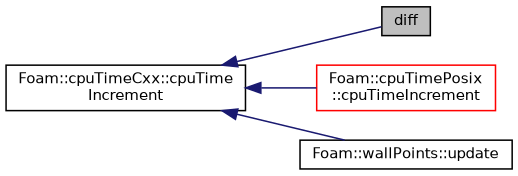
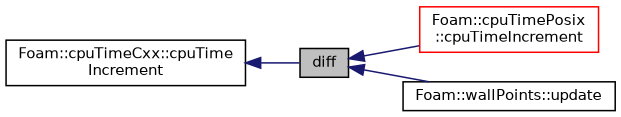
(289, 88) -> (392, 51)
(291, 127) -> (396, 76)
